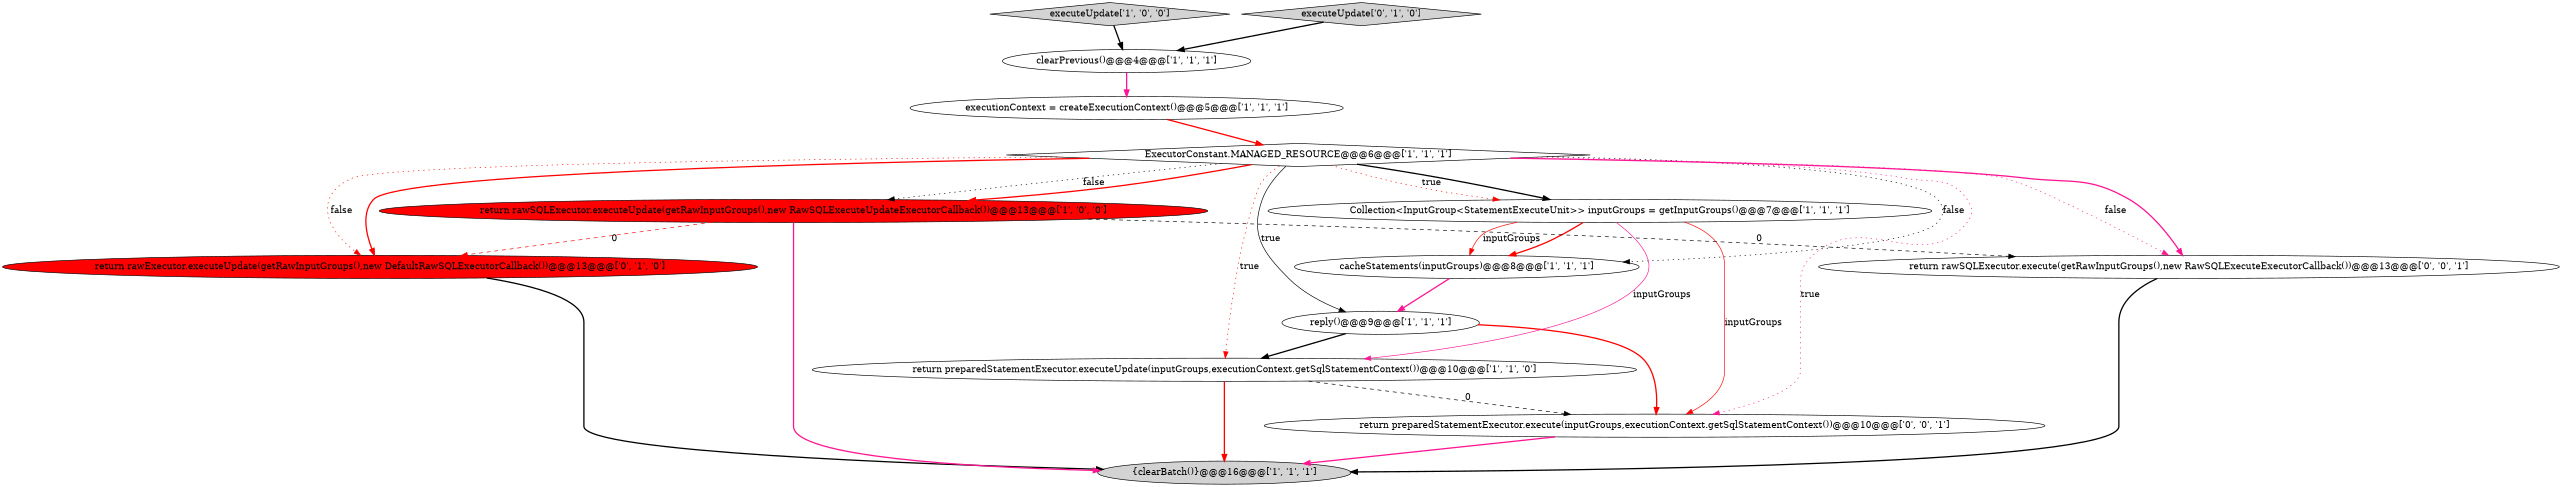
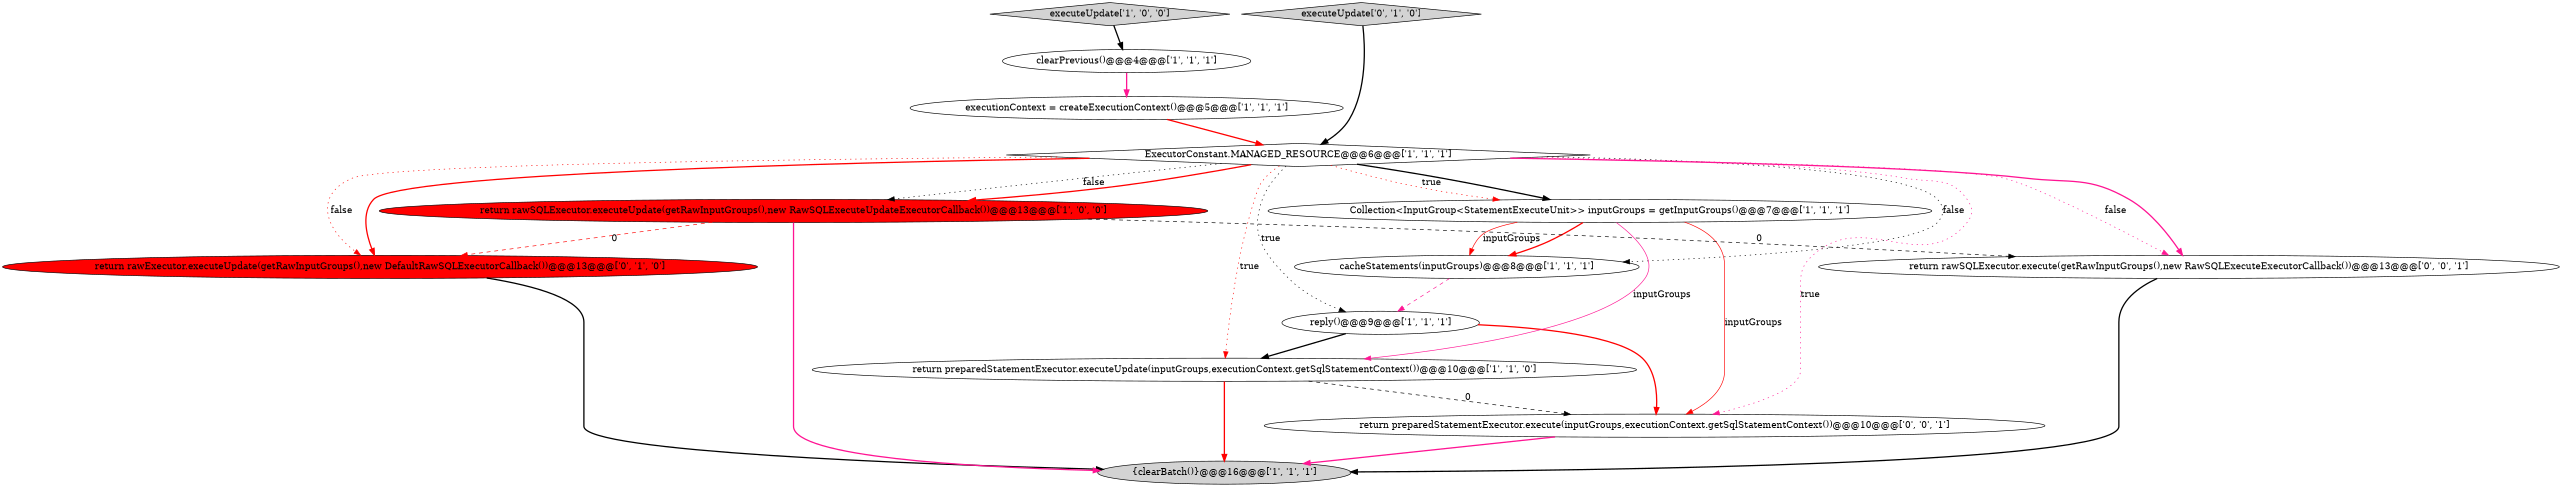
(1254, 36) -> (1360, 89)
(1266, 251) -> (1266, 251)
(1426, 293) -> (1426, 293)
